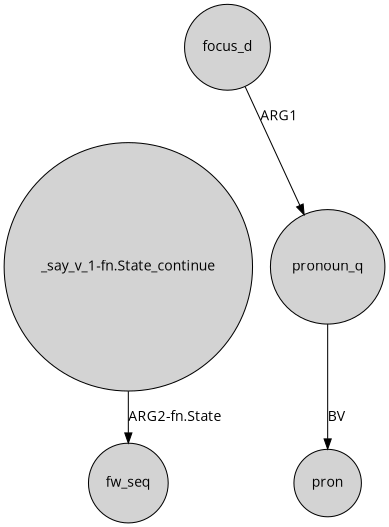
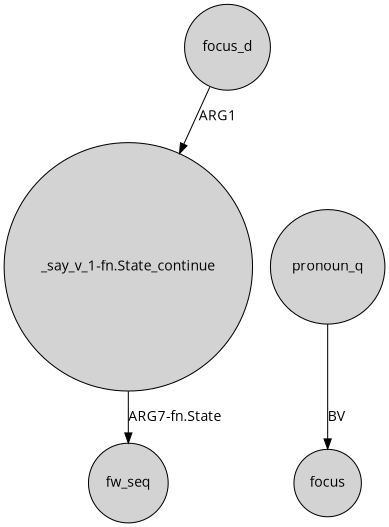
(272, 146) -> (197, 116)
(175, 417) -> (175, 417)
(328, 483) -> (328, 483)
